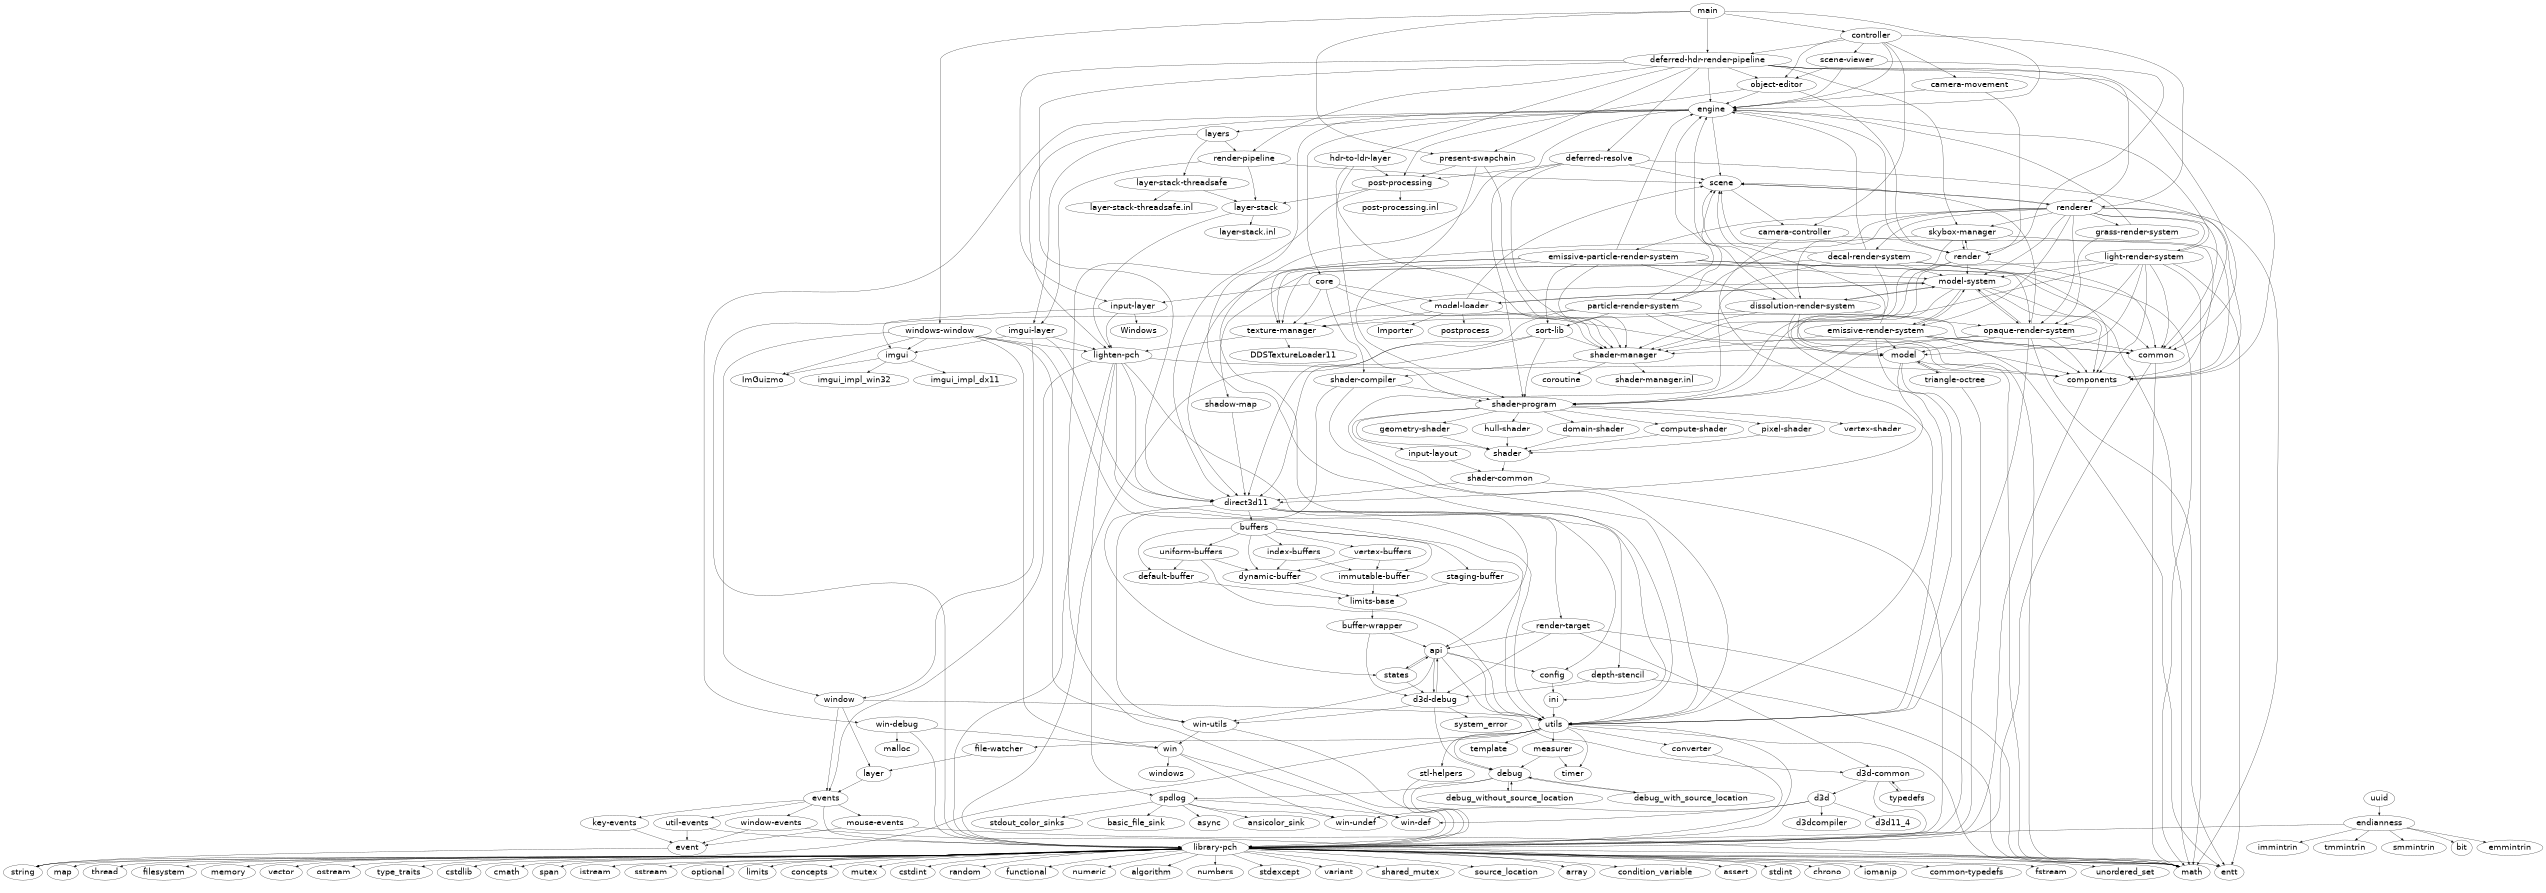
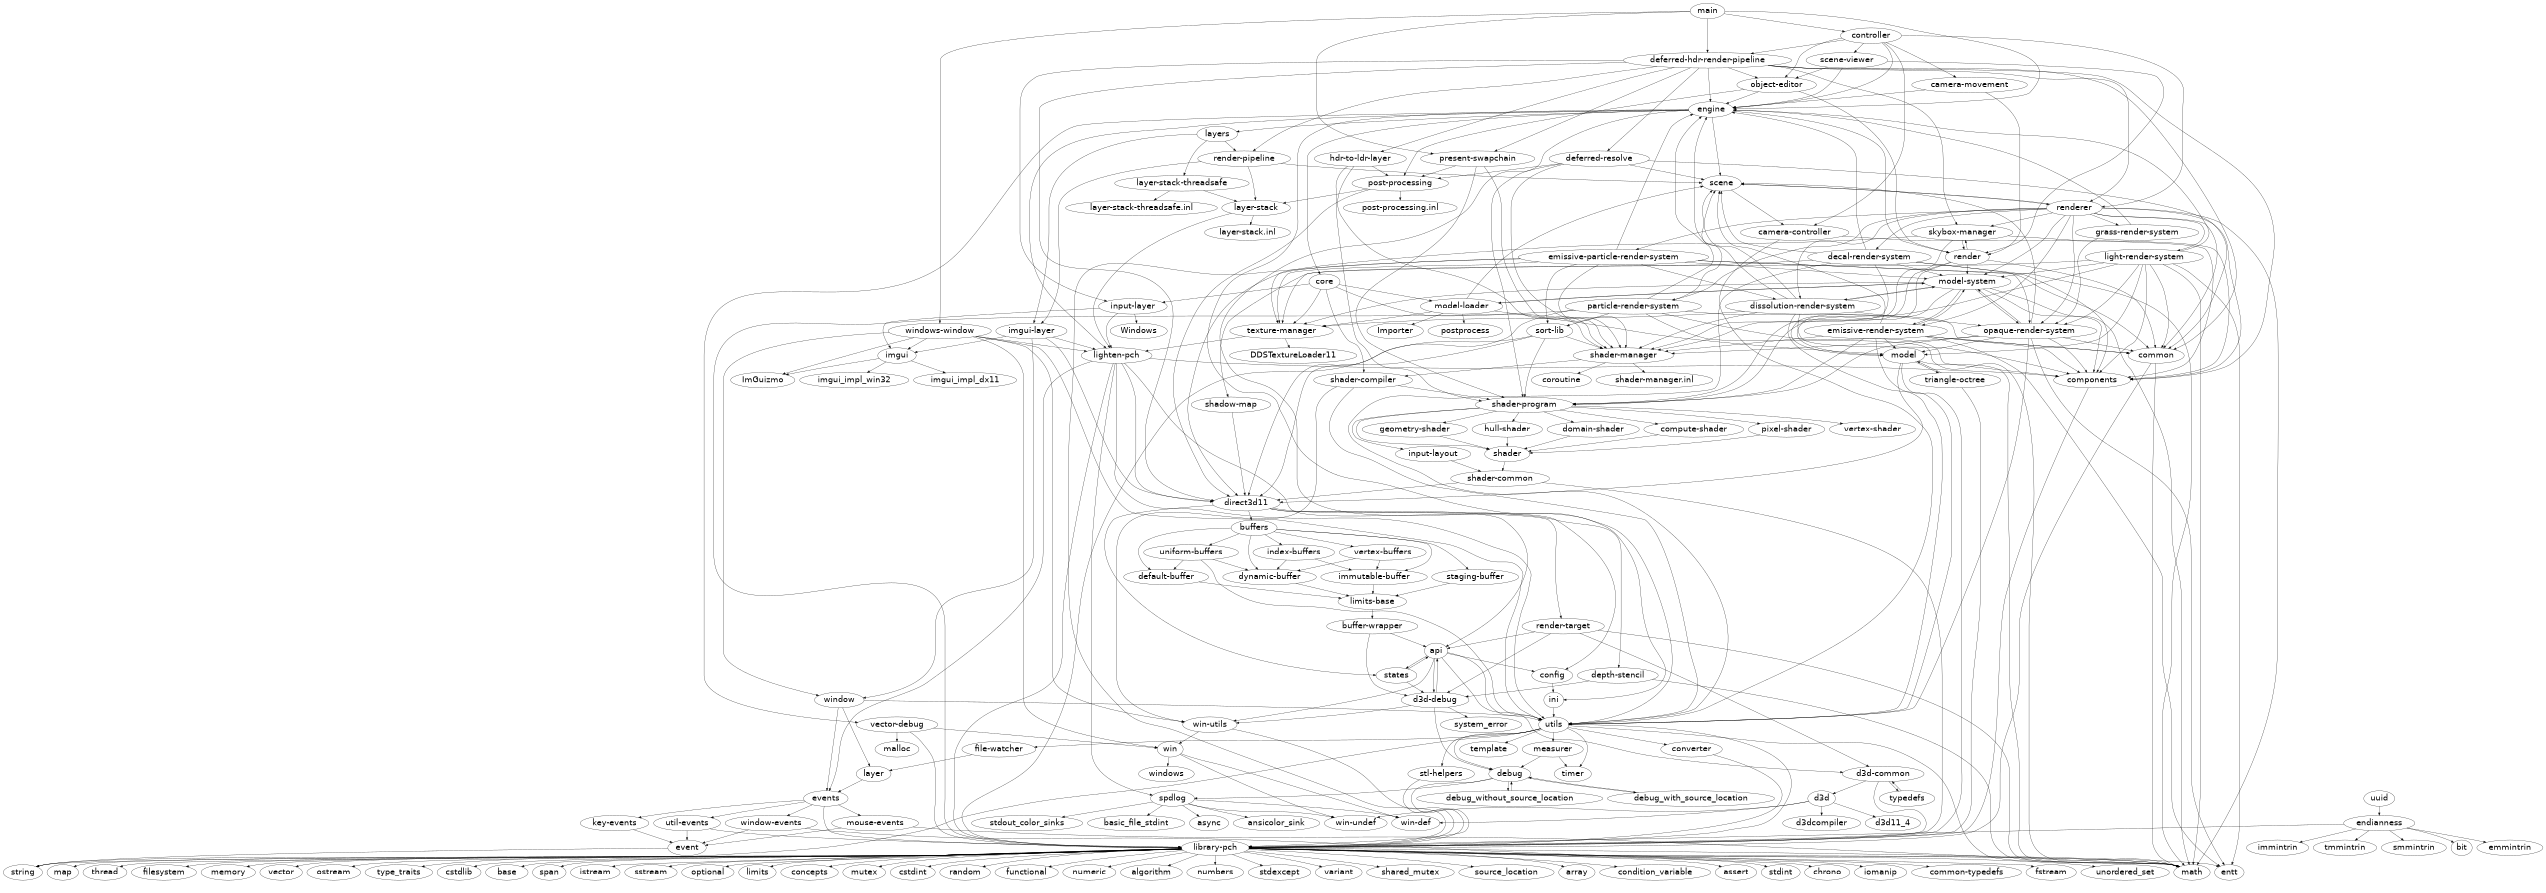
(897, 725) -> (897, 725)
(1136, 823) -> (1136, 823)
(507, 872) -> (507, 872)
